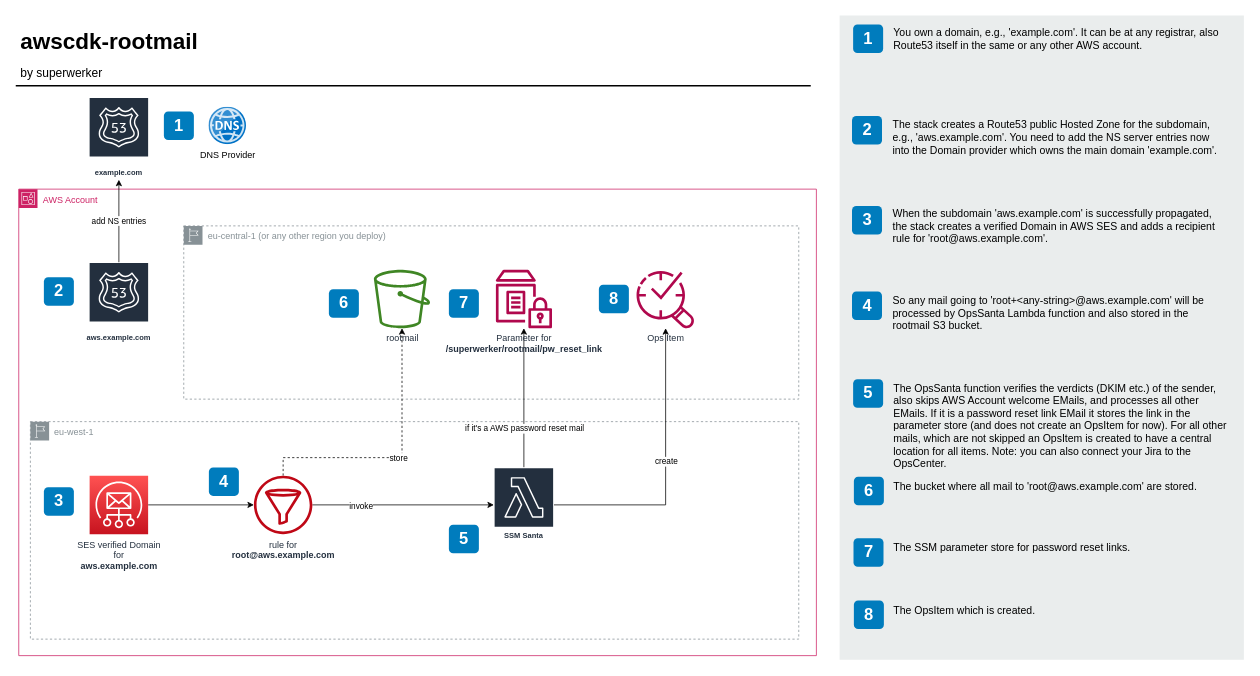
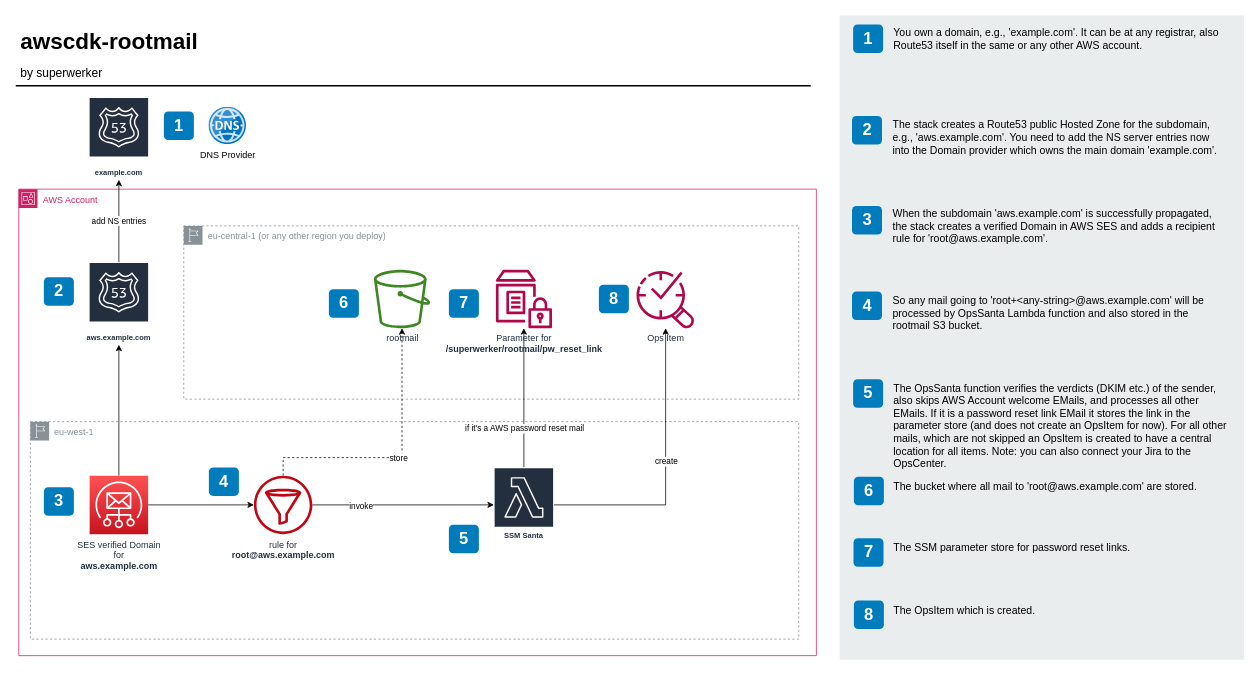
none -> (119, 351)
